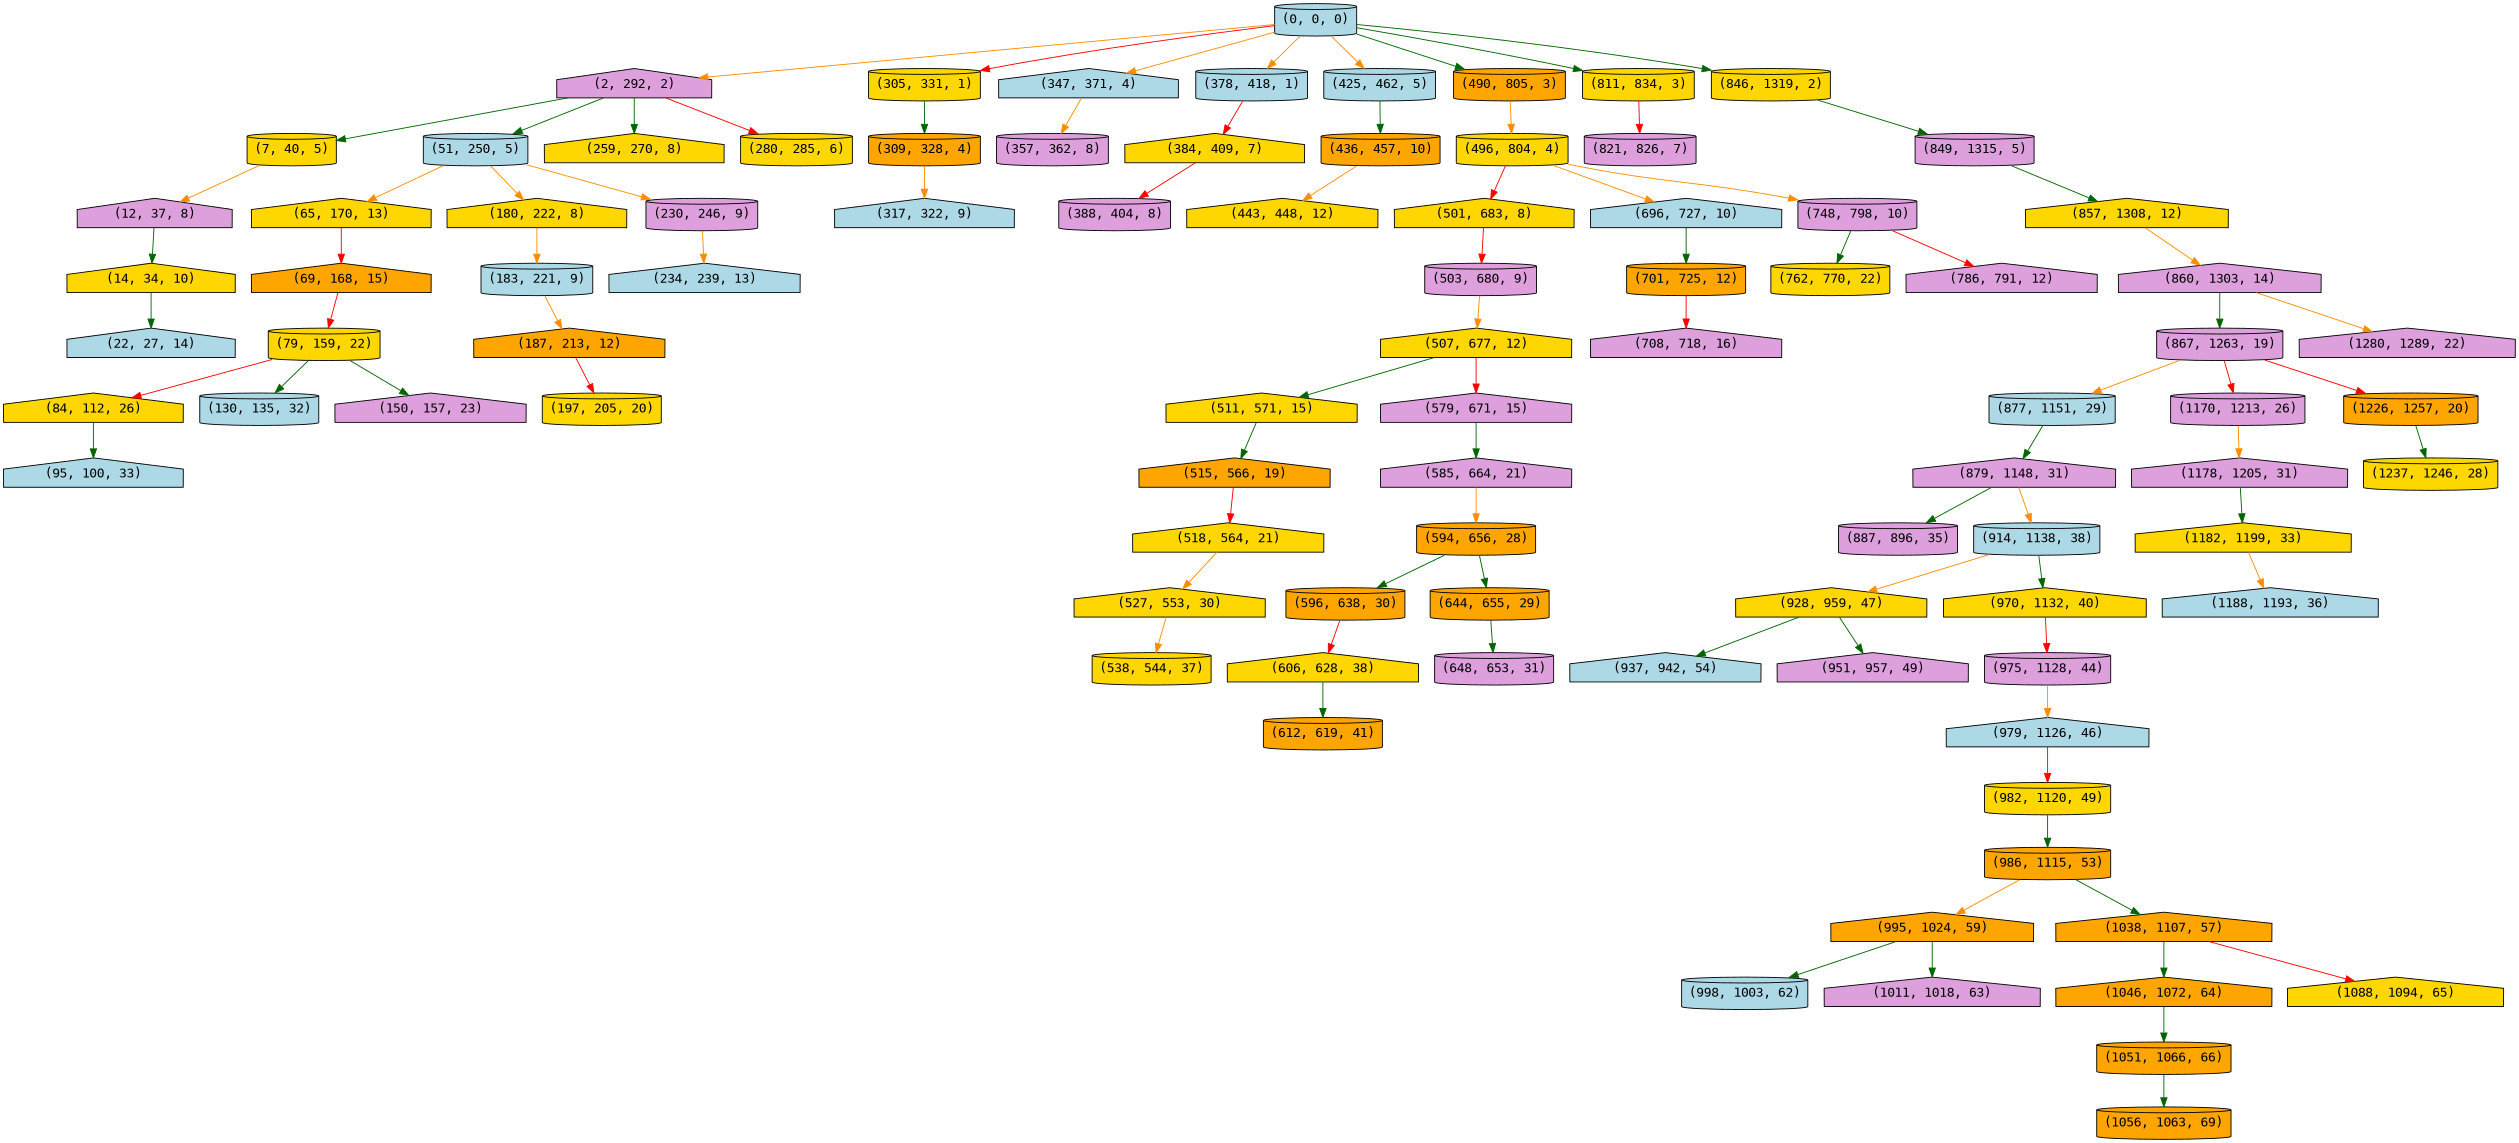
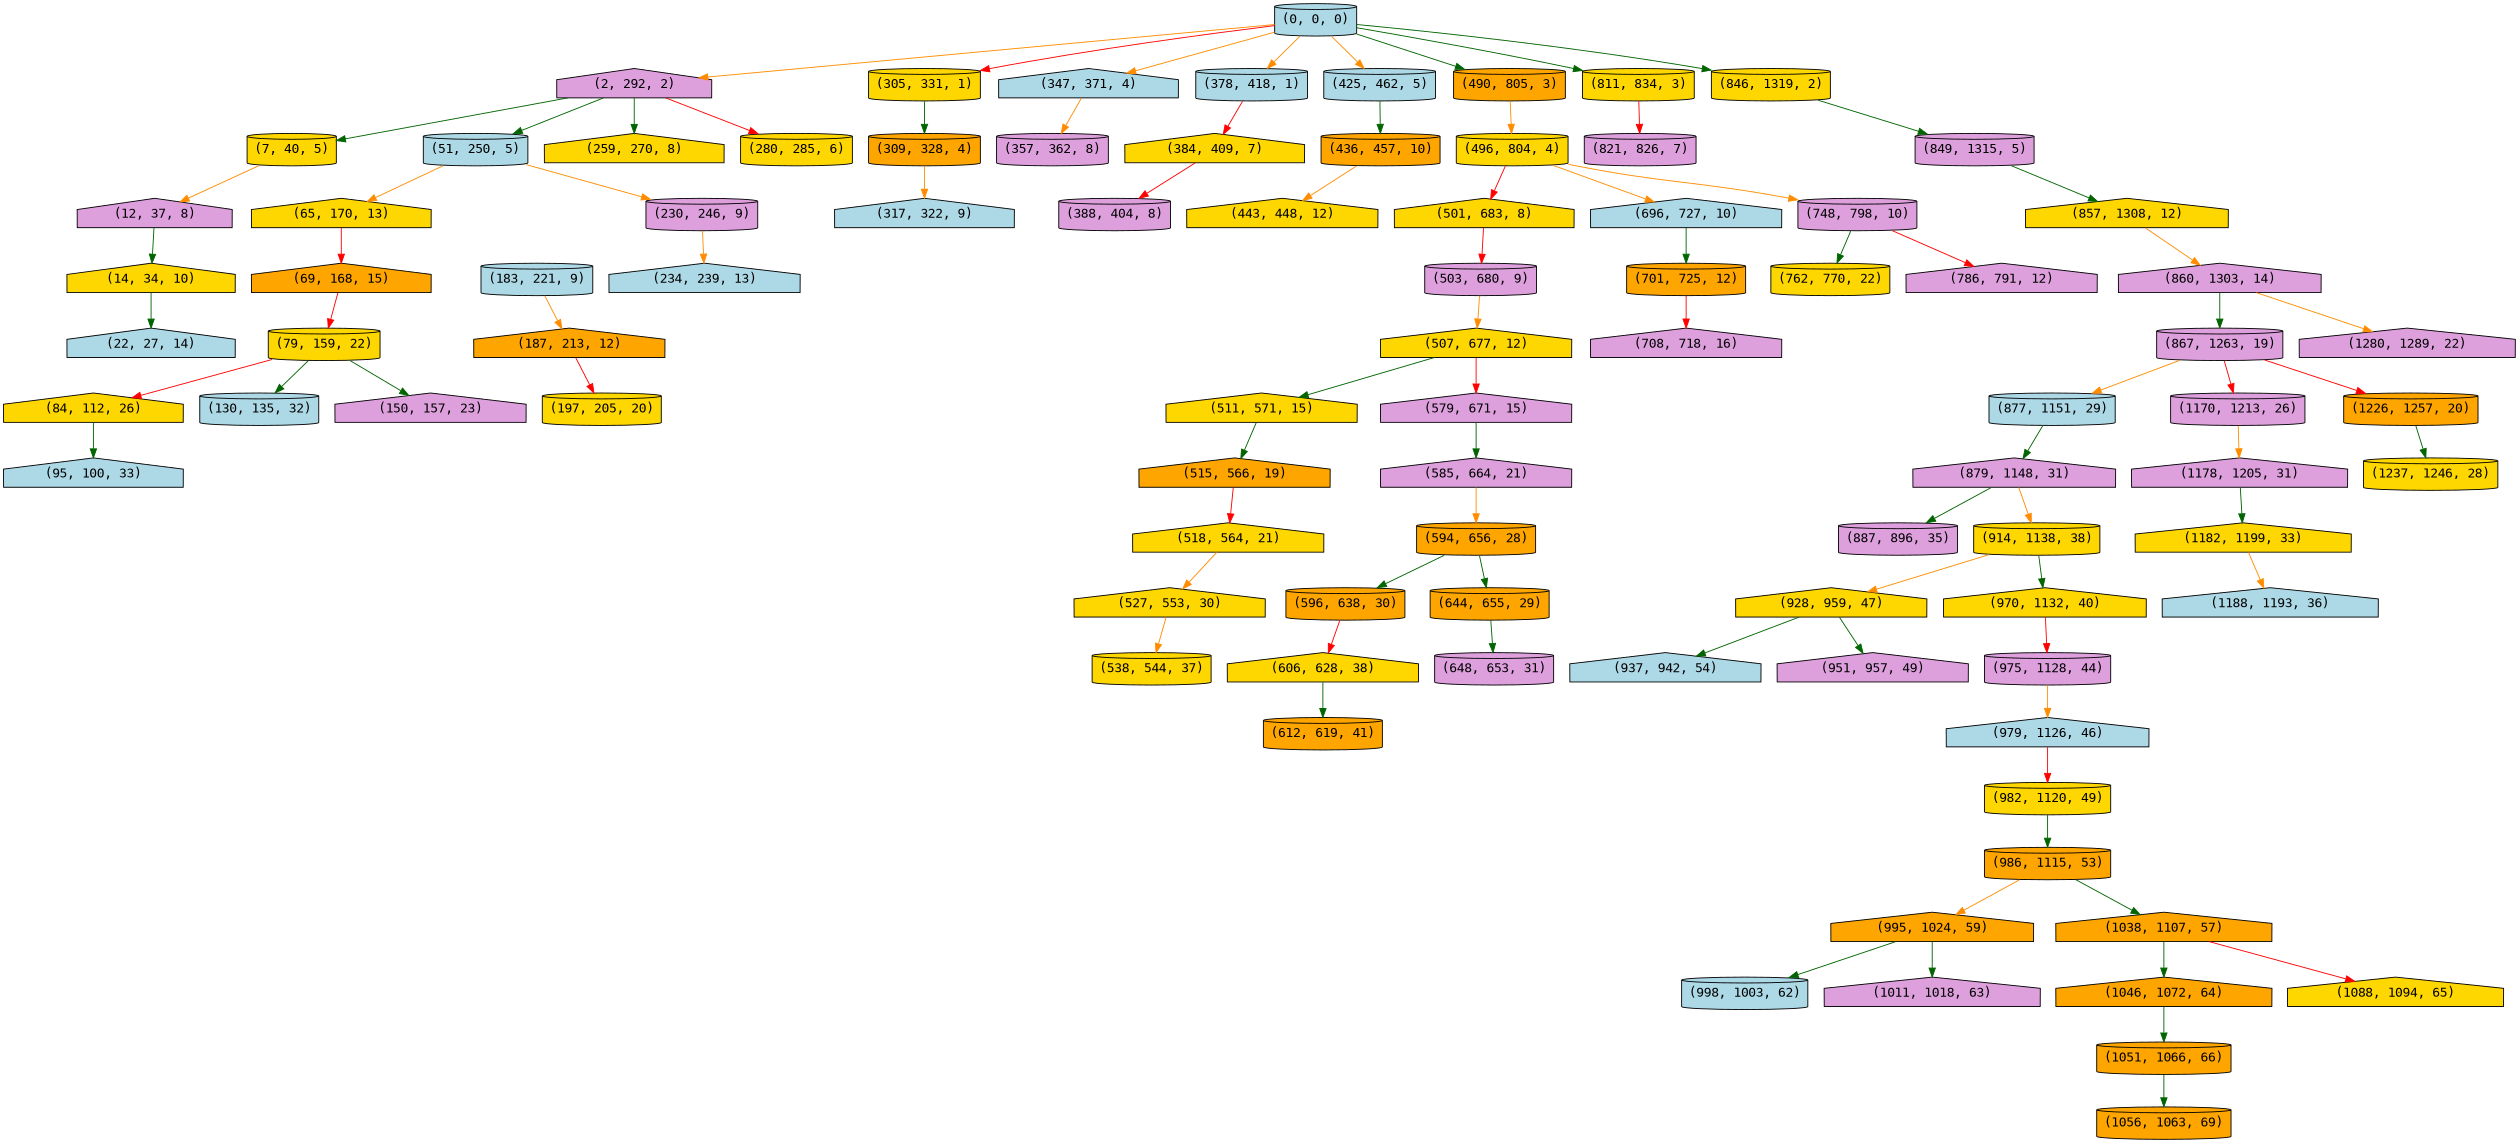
(537, 215) -> none
(2037, 539) -> (2037, 539)
